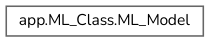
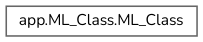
(105, 21) -> (102, 21)
